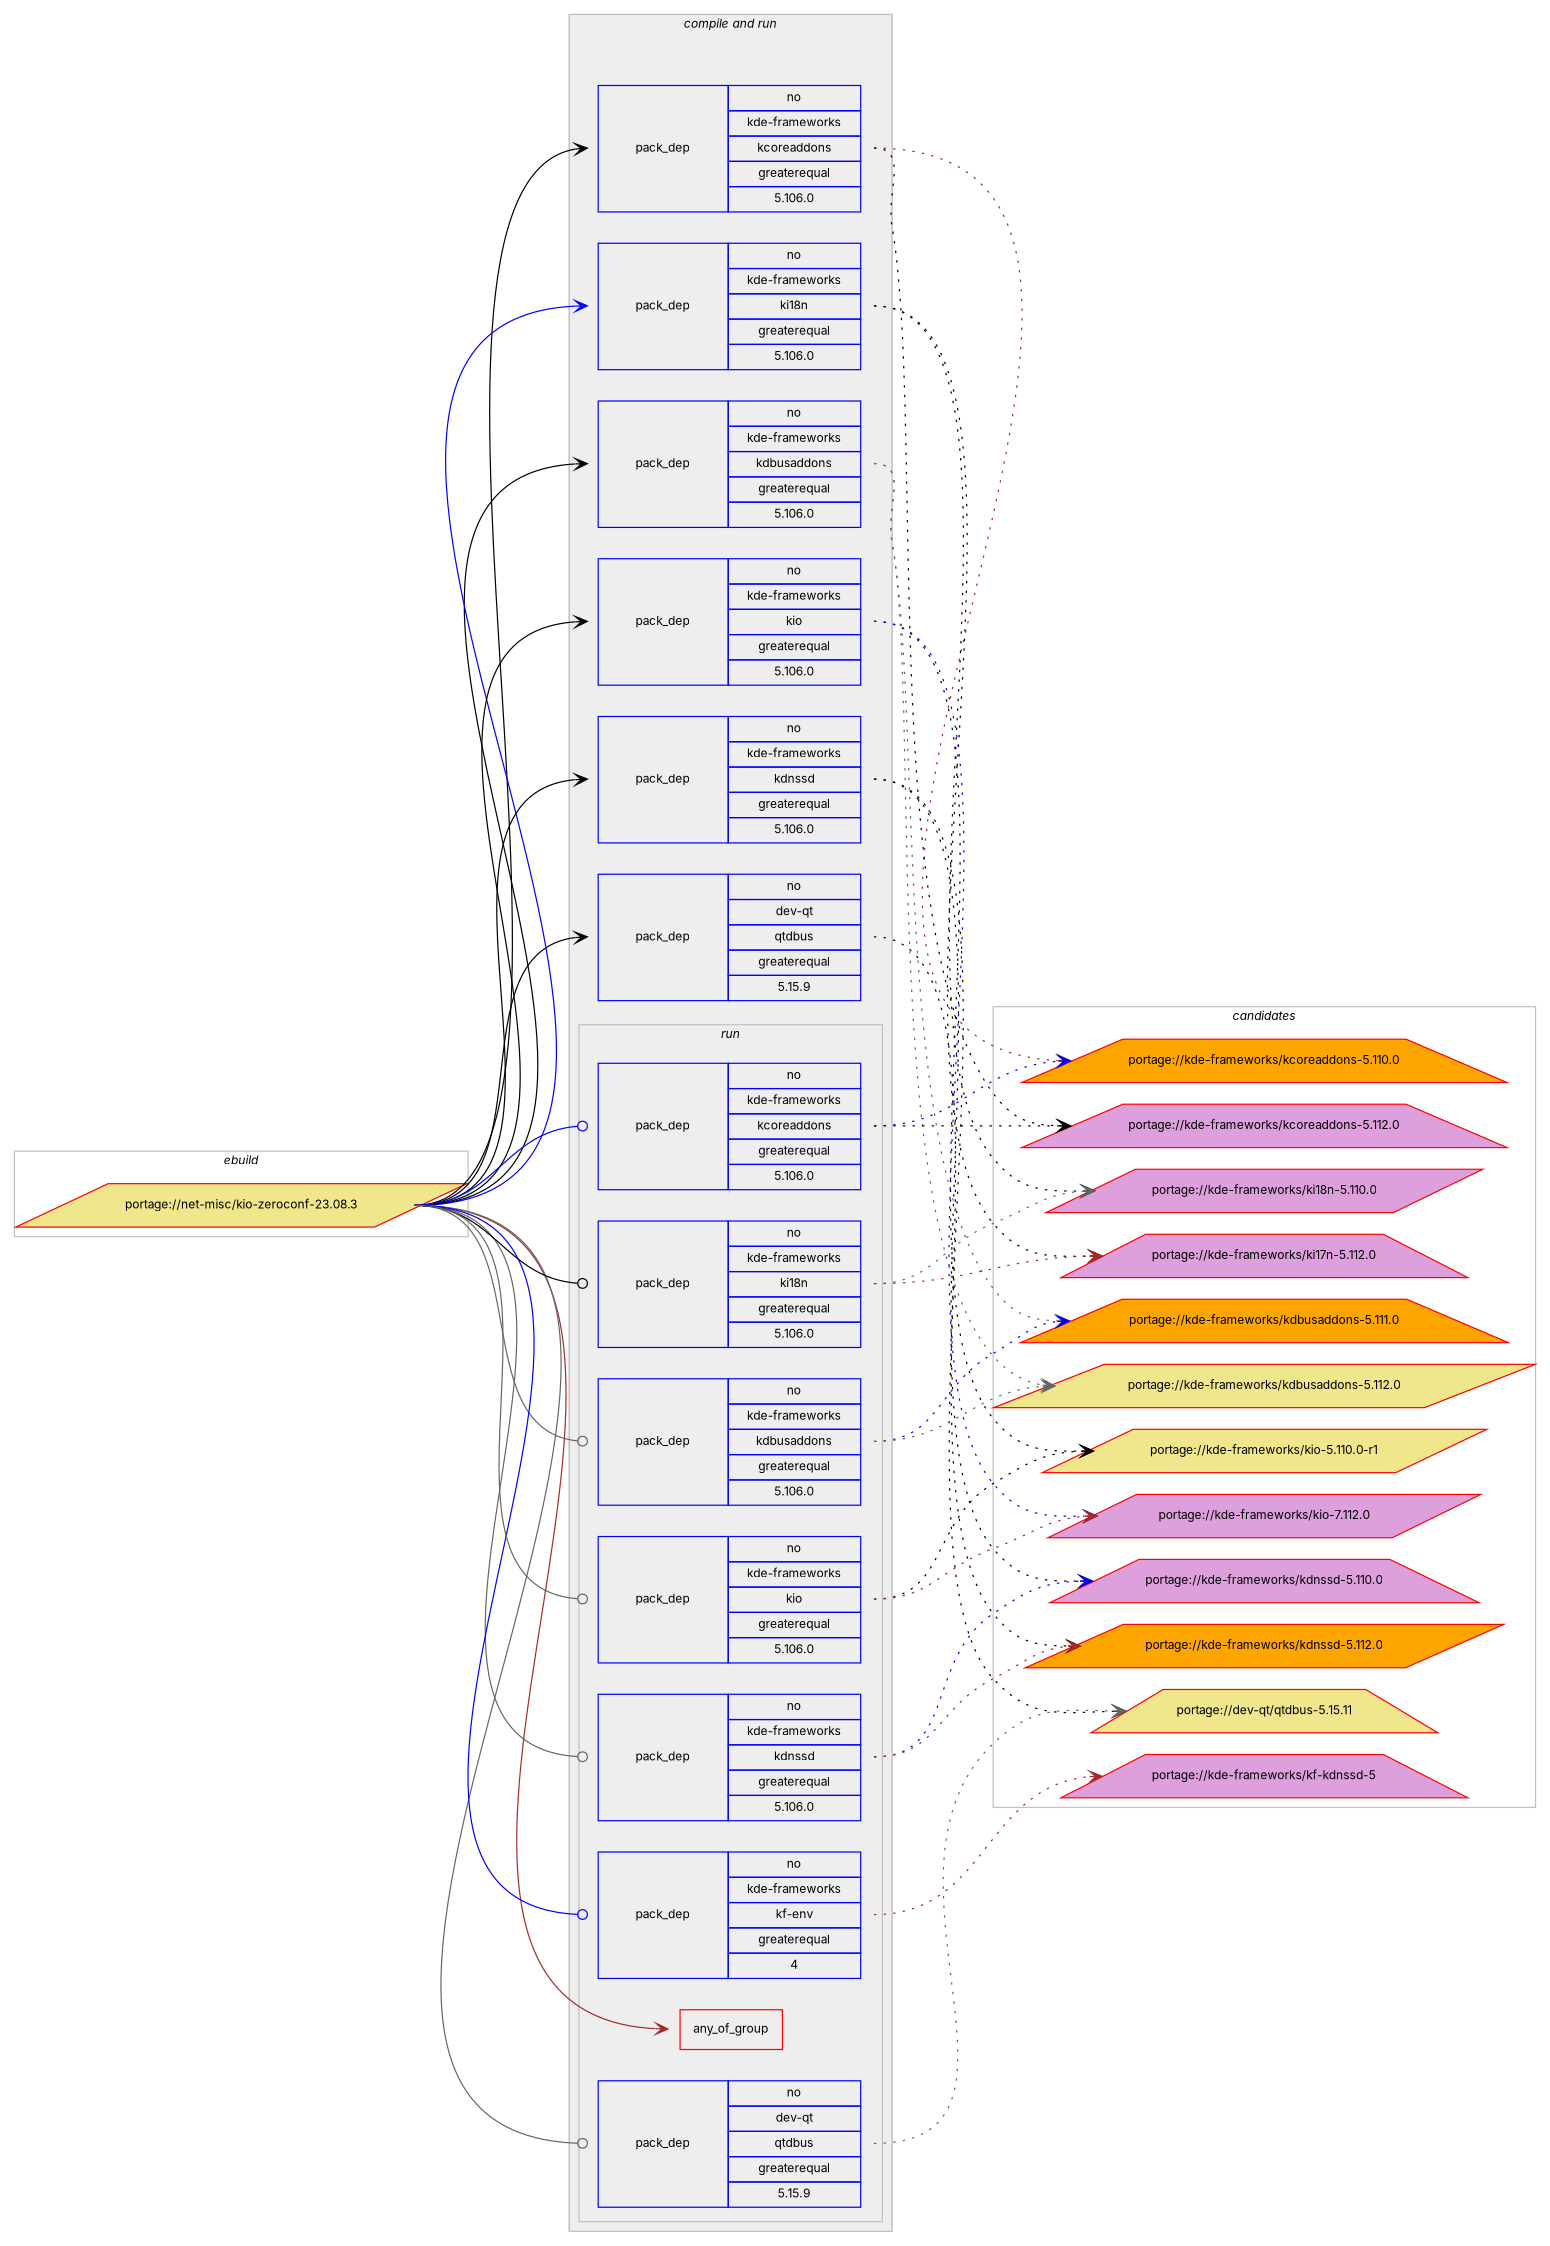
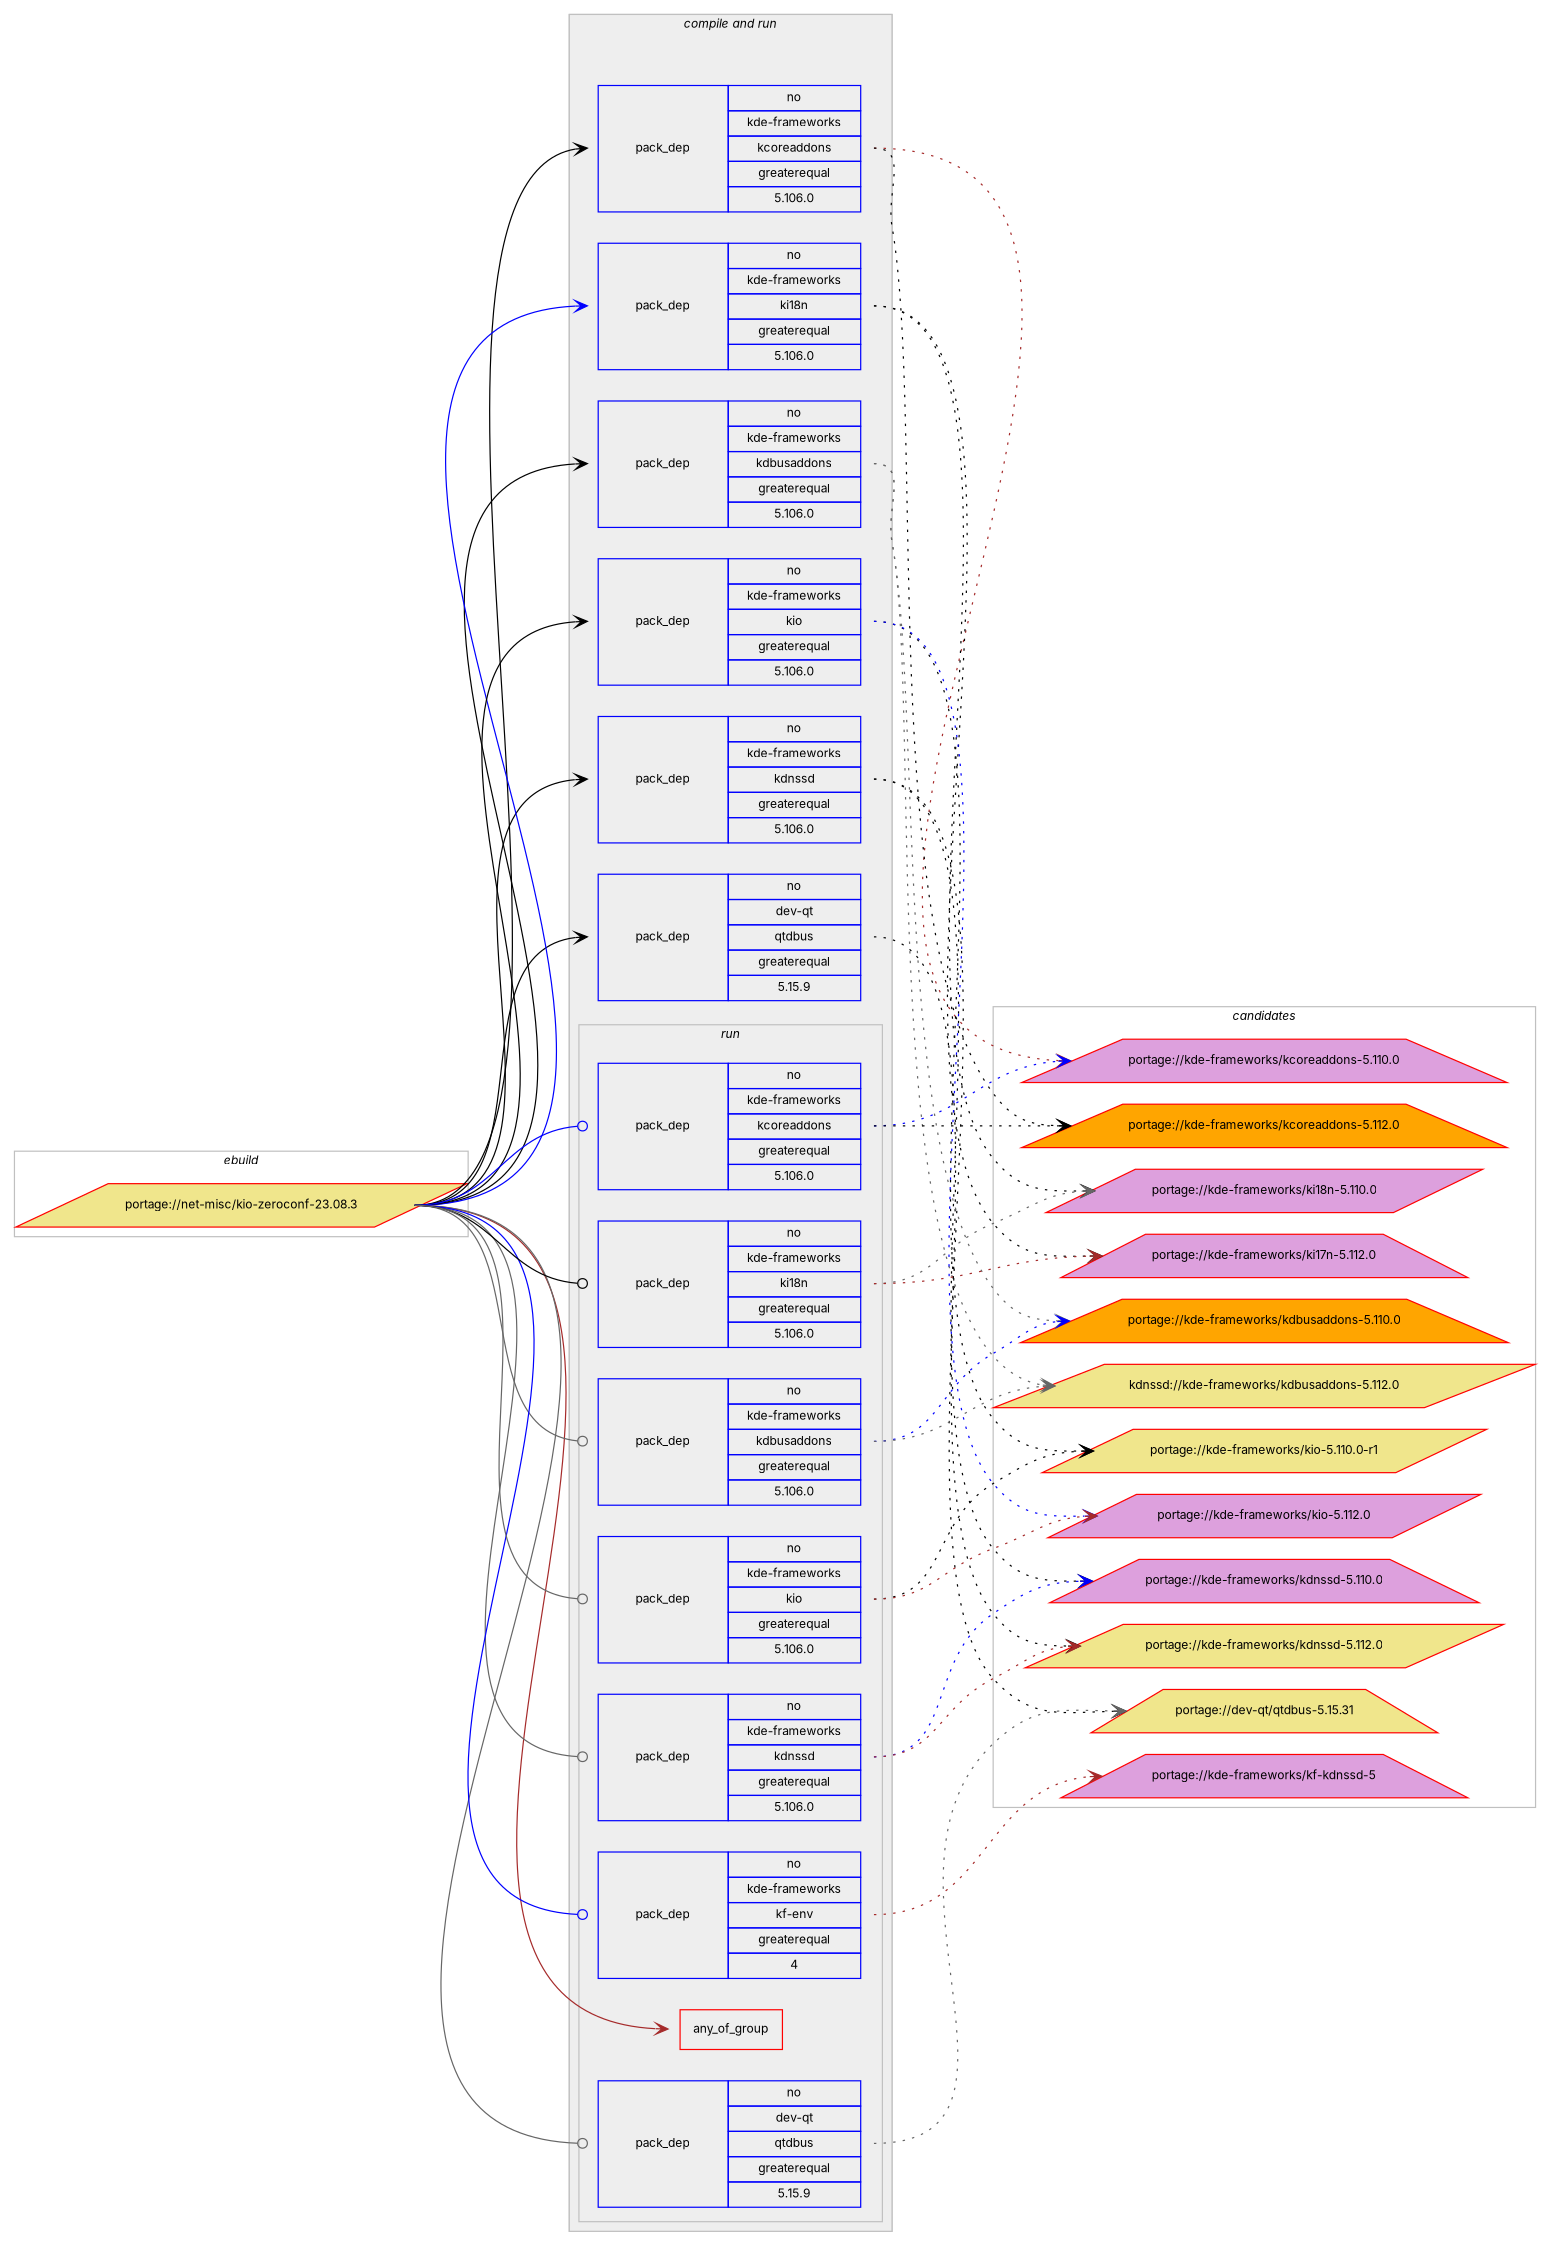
(1264, 1061) -> (1264, 1061)
(1264, 1126) -> (1264, 1126)
(1264, 1321) -> (1264, 1321)
(1264, 1386) -> (1264, 1386)
(1264, 1516) -> (1264, 1516)
(1264, 1646) -> (1264, 1646)
(1264, 1711) -> (1264, 1711)
